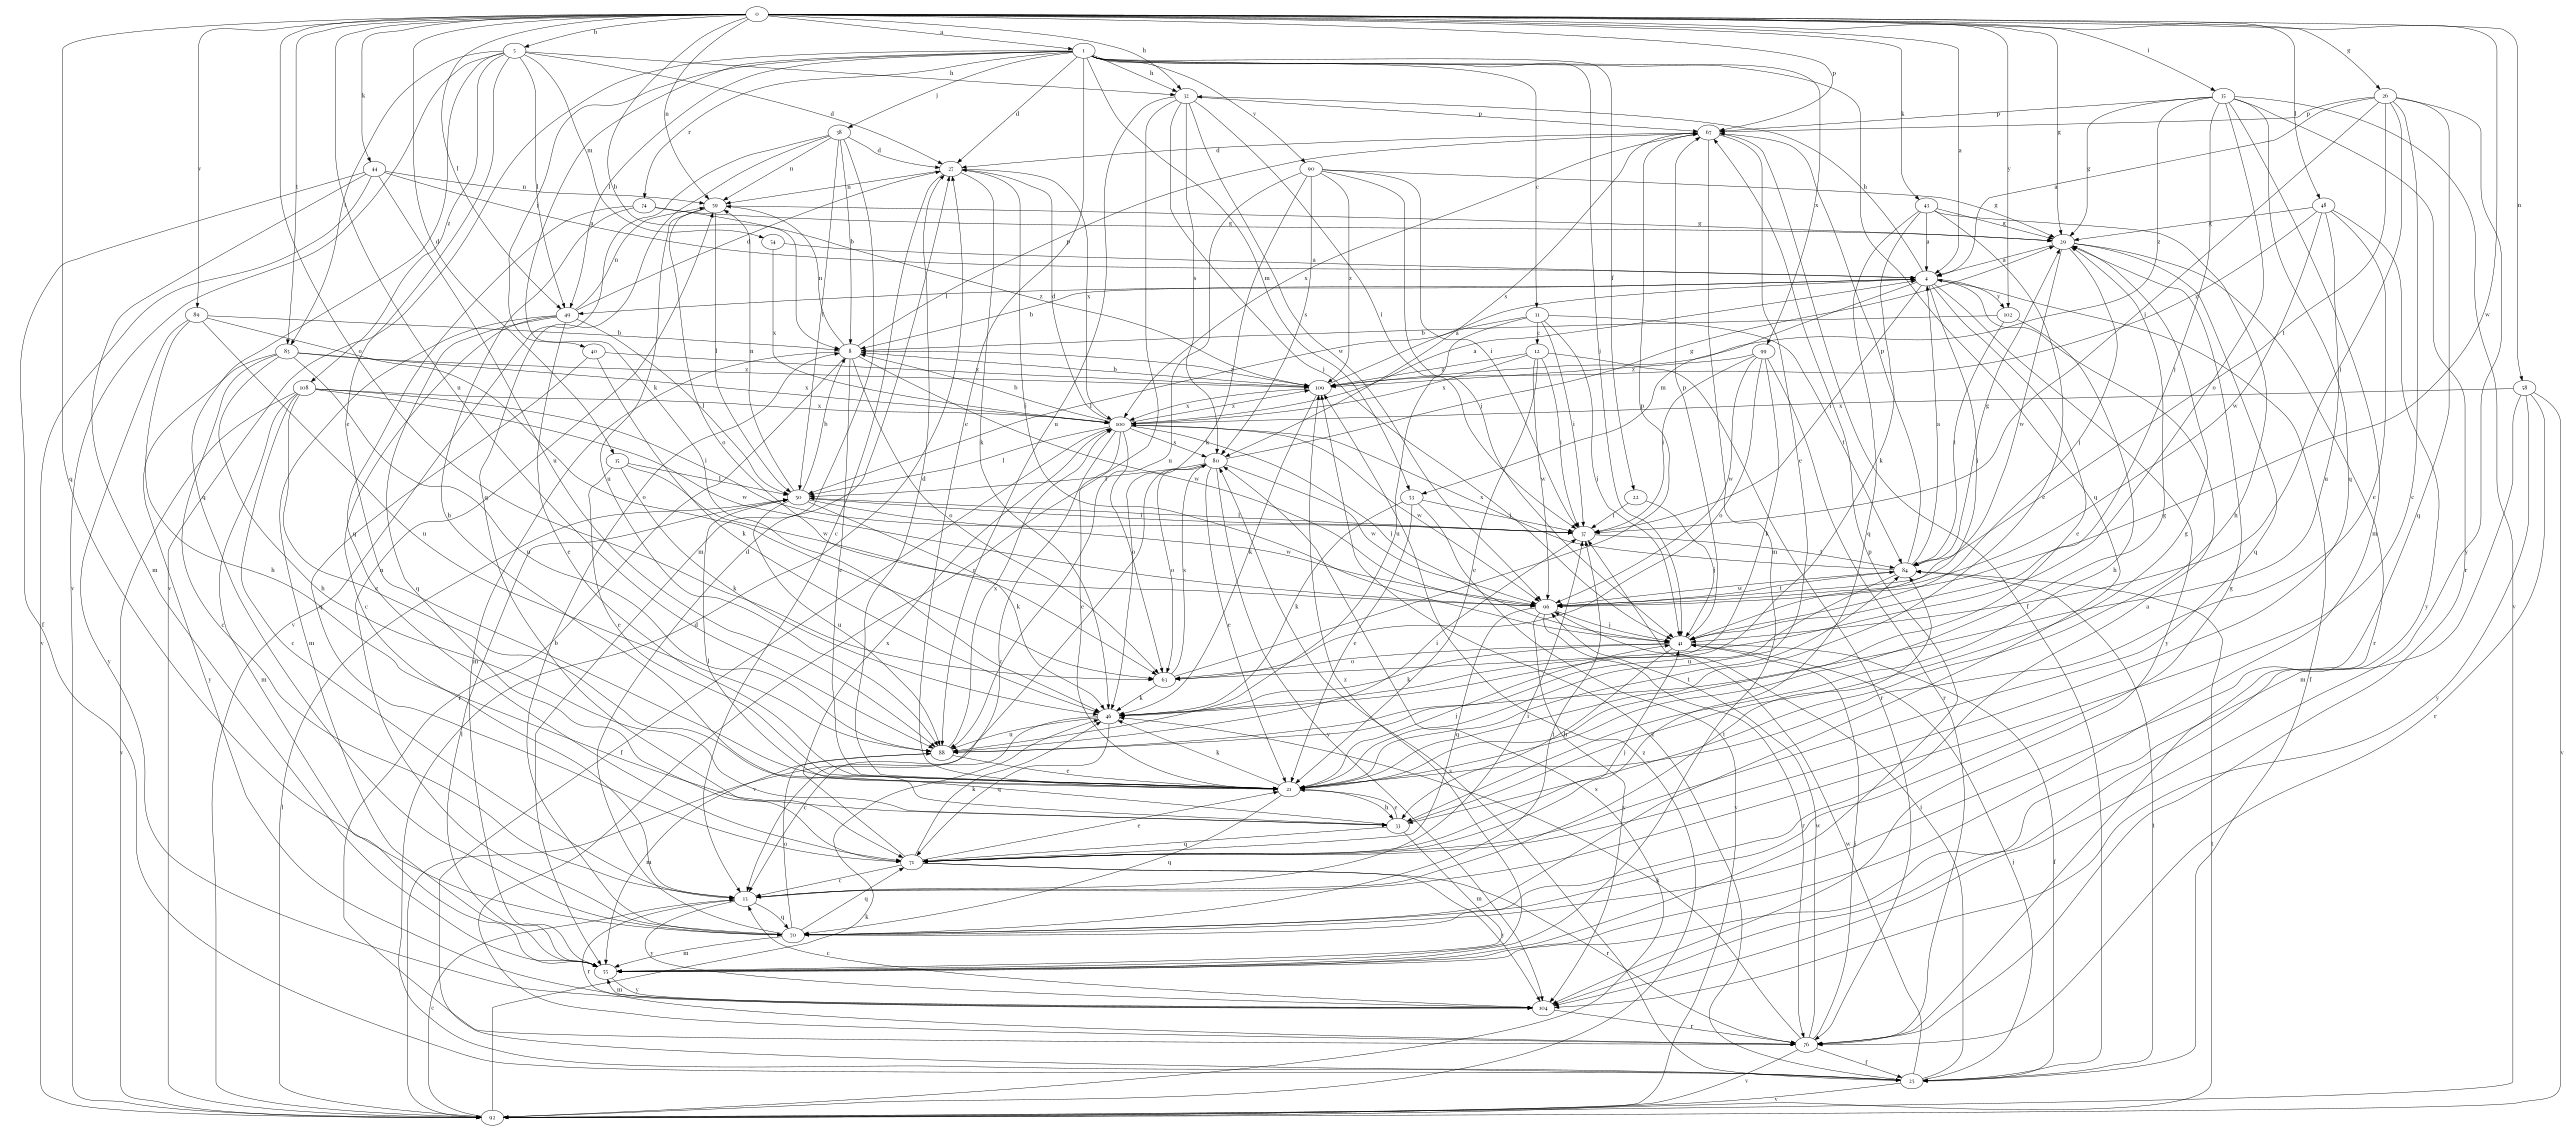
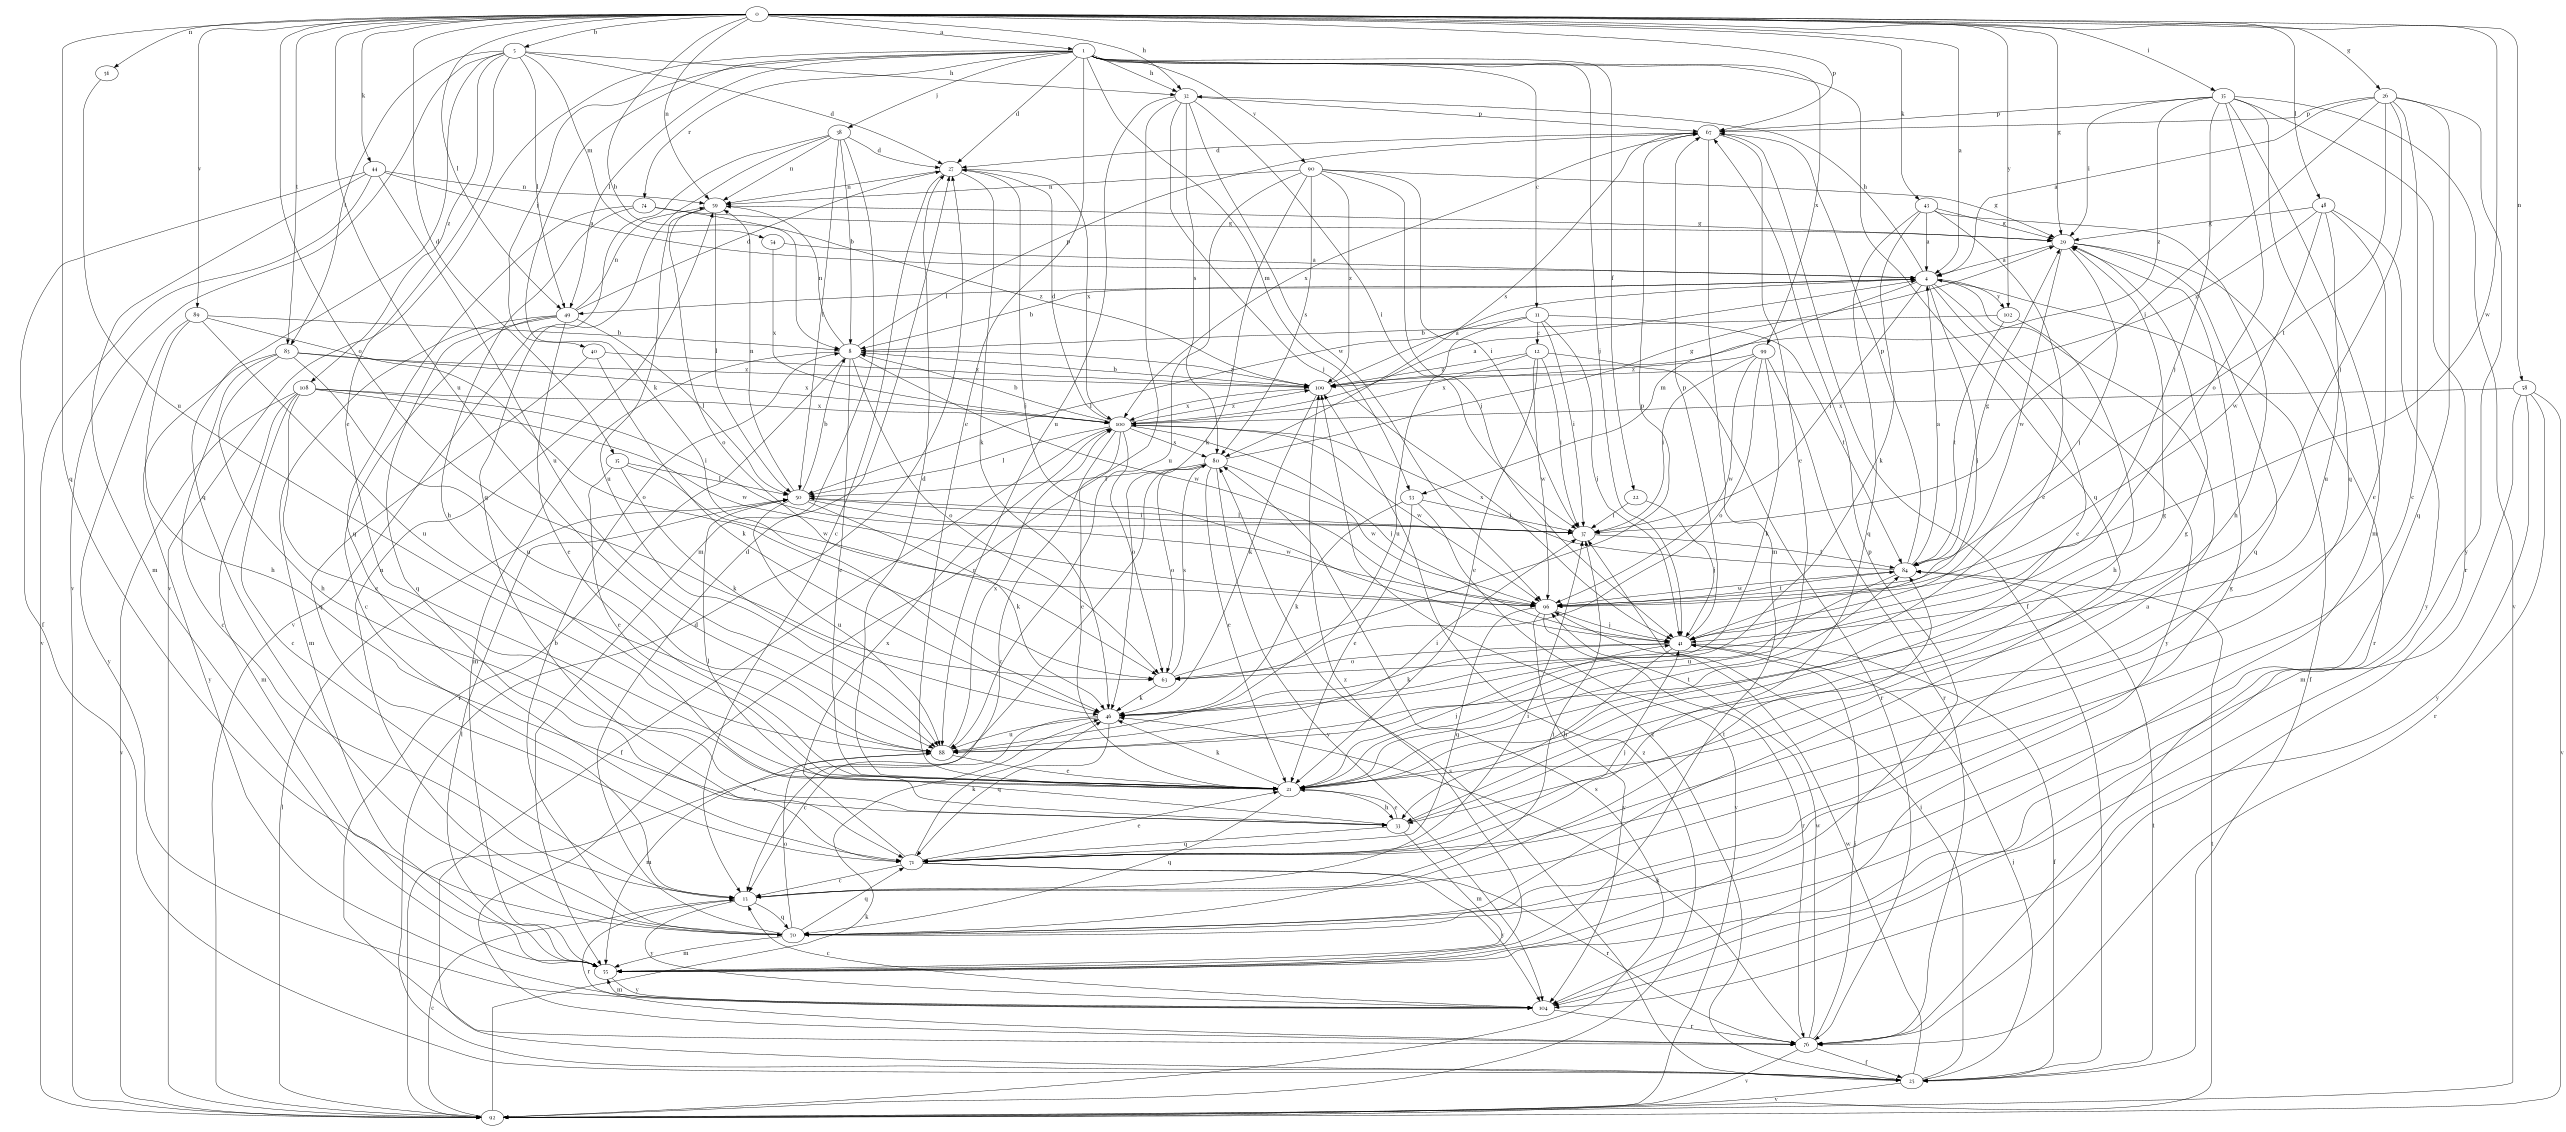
none -> (107, 73)
(2089, 169) -> (2089, 169)
none -> (1001, 188)
